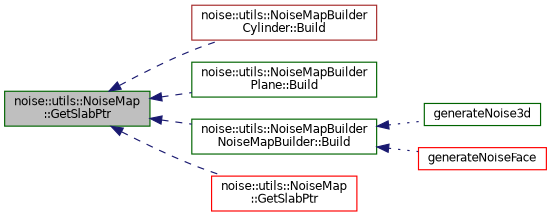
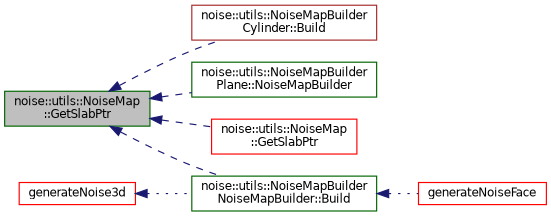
(284, 80) -> (284, 80)
(482, 115) -> (77, 194)
(406, 123) -> (169, 194)
